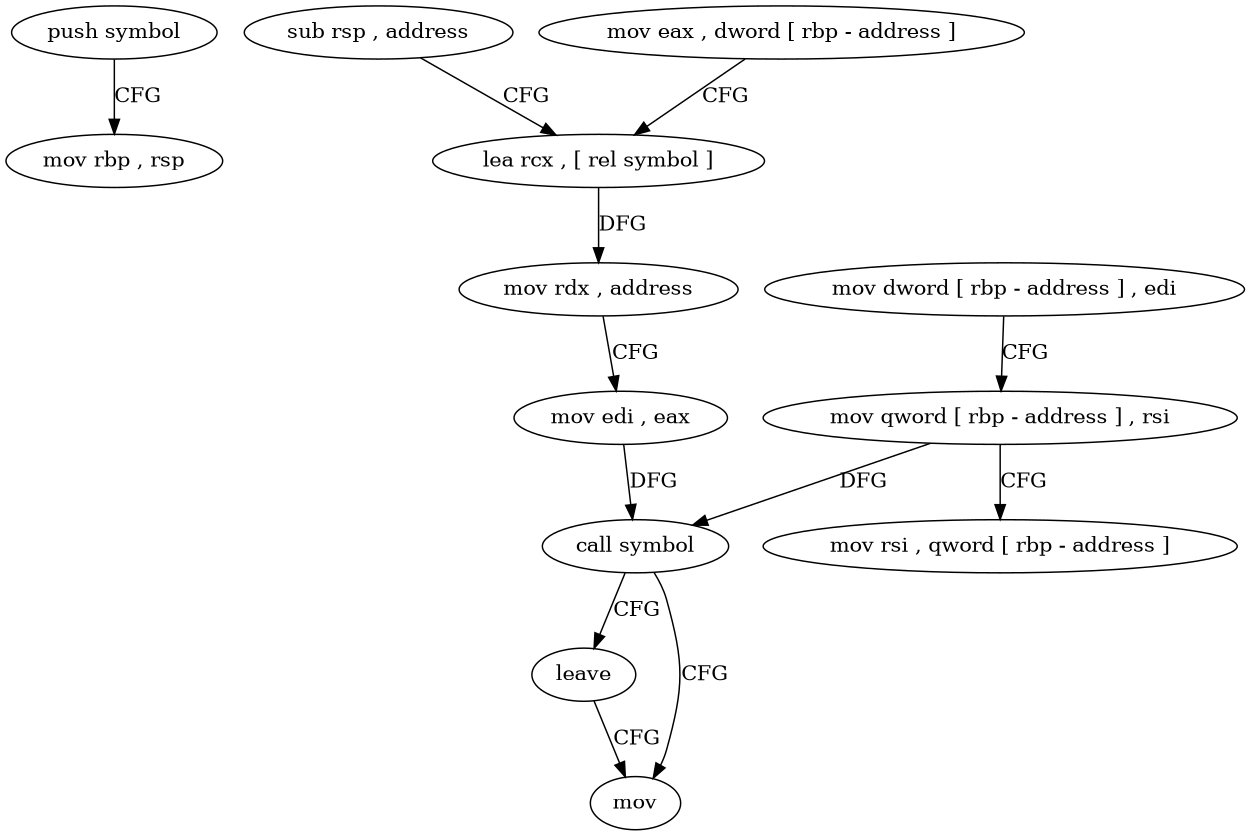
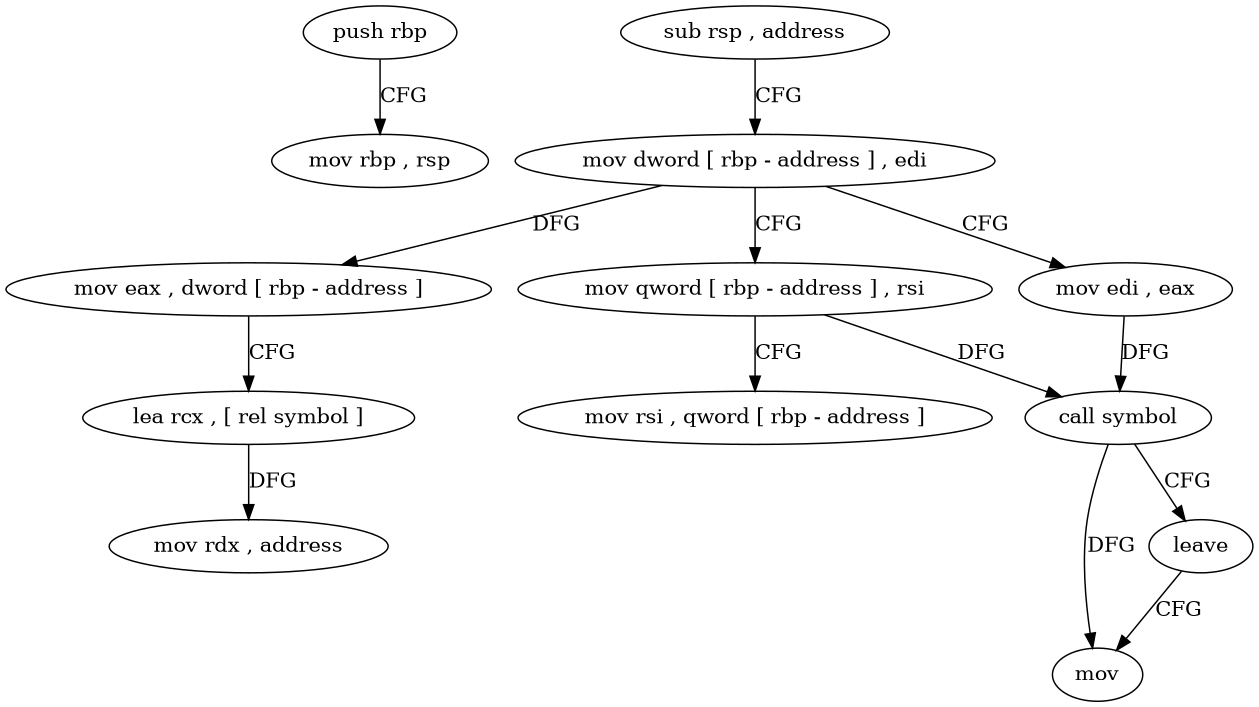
(114, 32) -> (380, 32)
(482, 93) -> (755, 89)
none -> (509, 223)
(608, 346) -> (939, 225)
(705, 675) -> (1112, 546)
